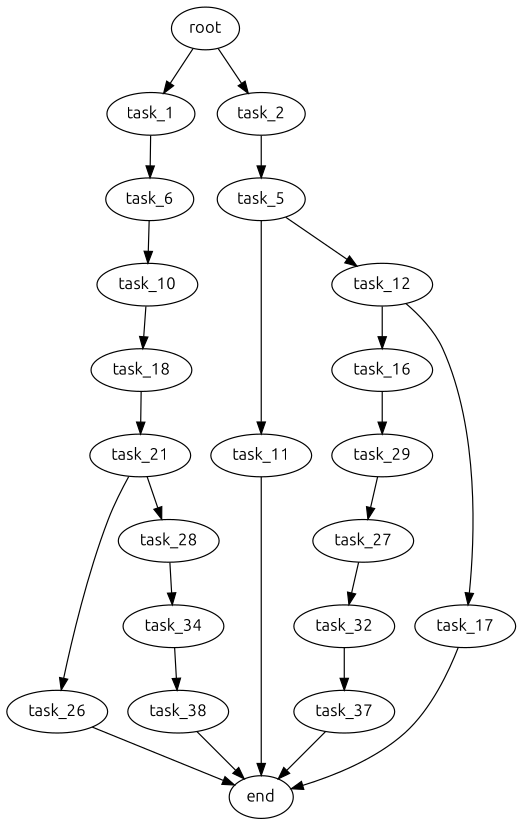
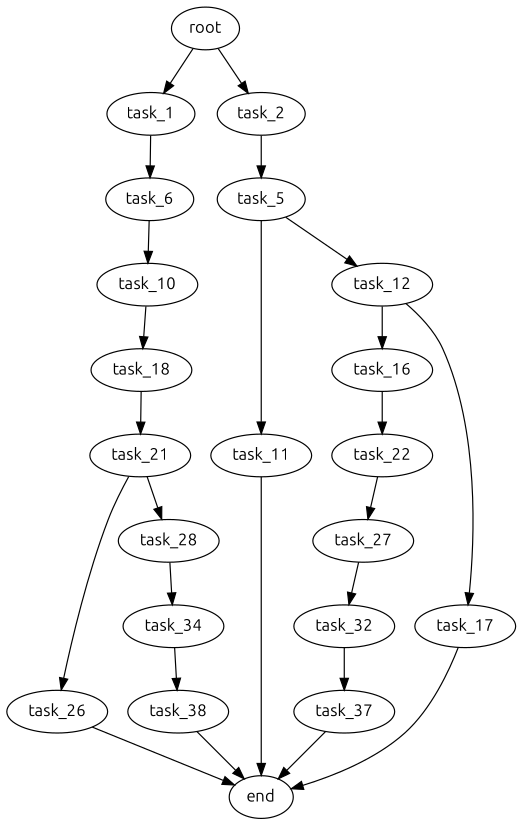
(382, 455) -> (382, 455)
